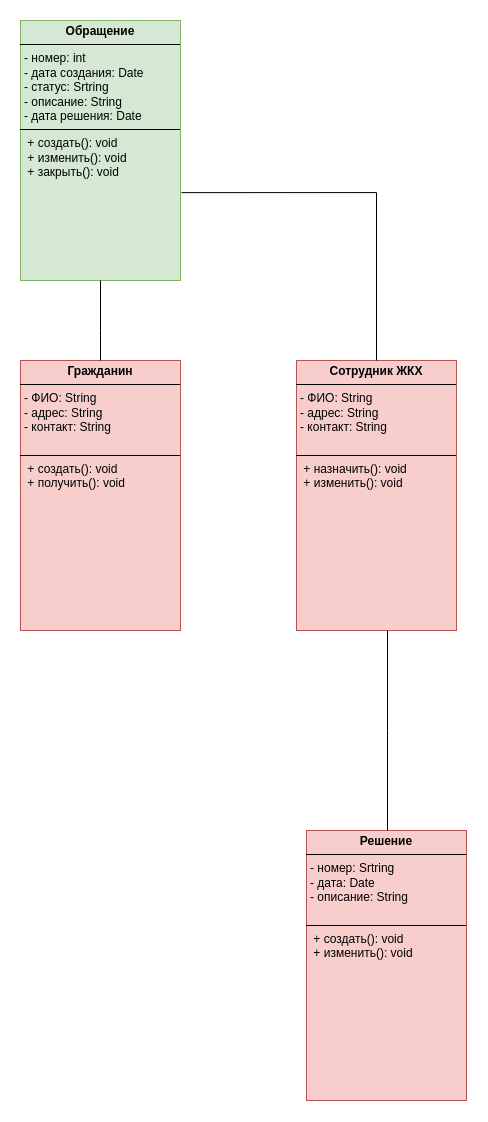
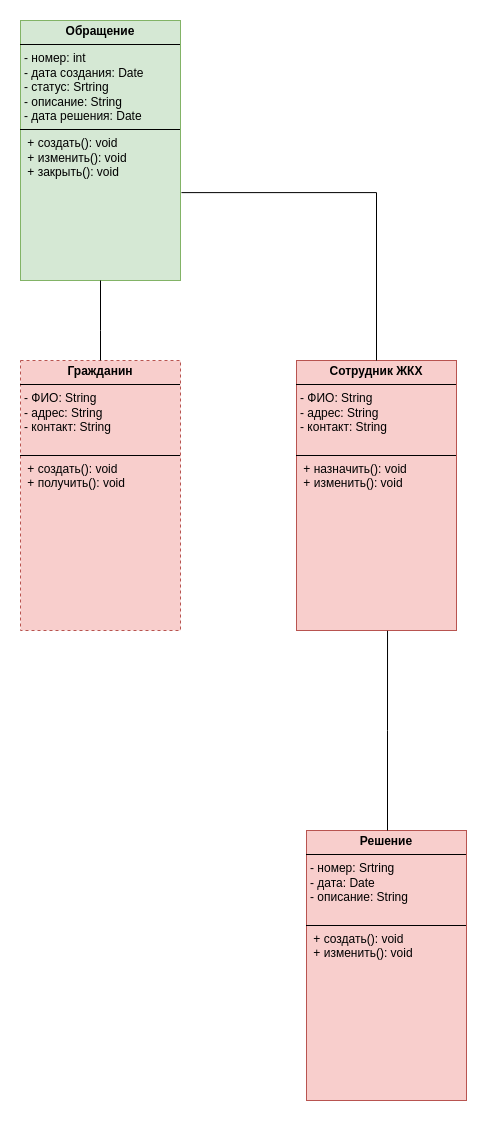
(101, 496) -> (101, 496)
